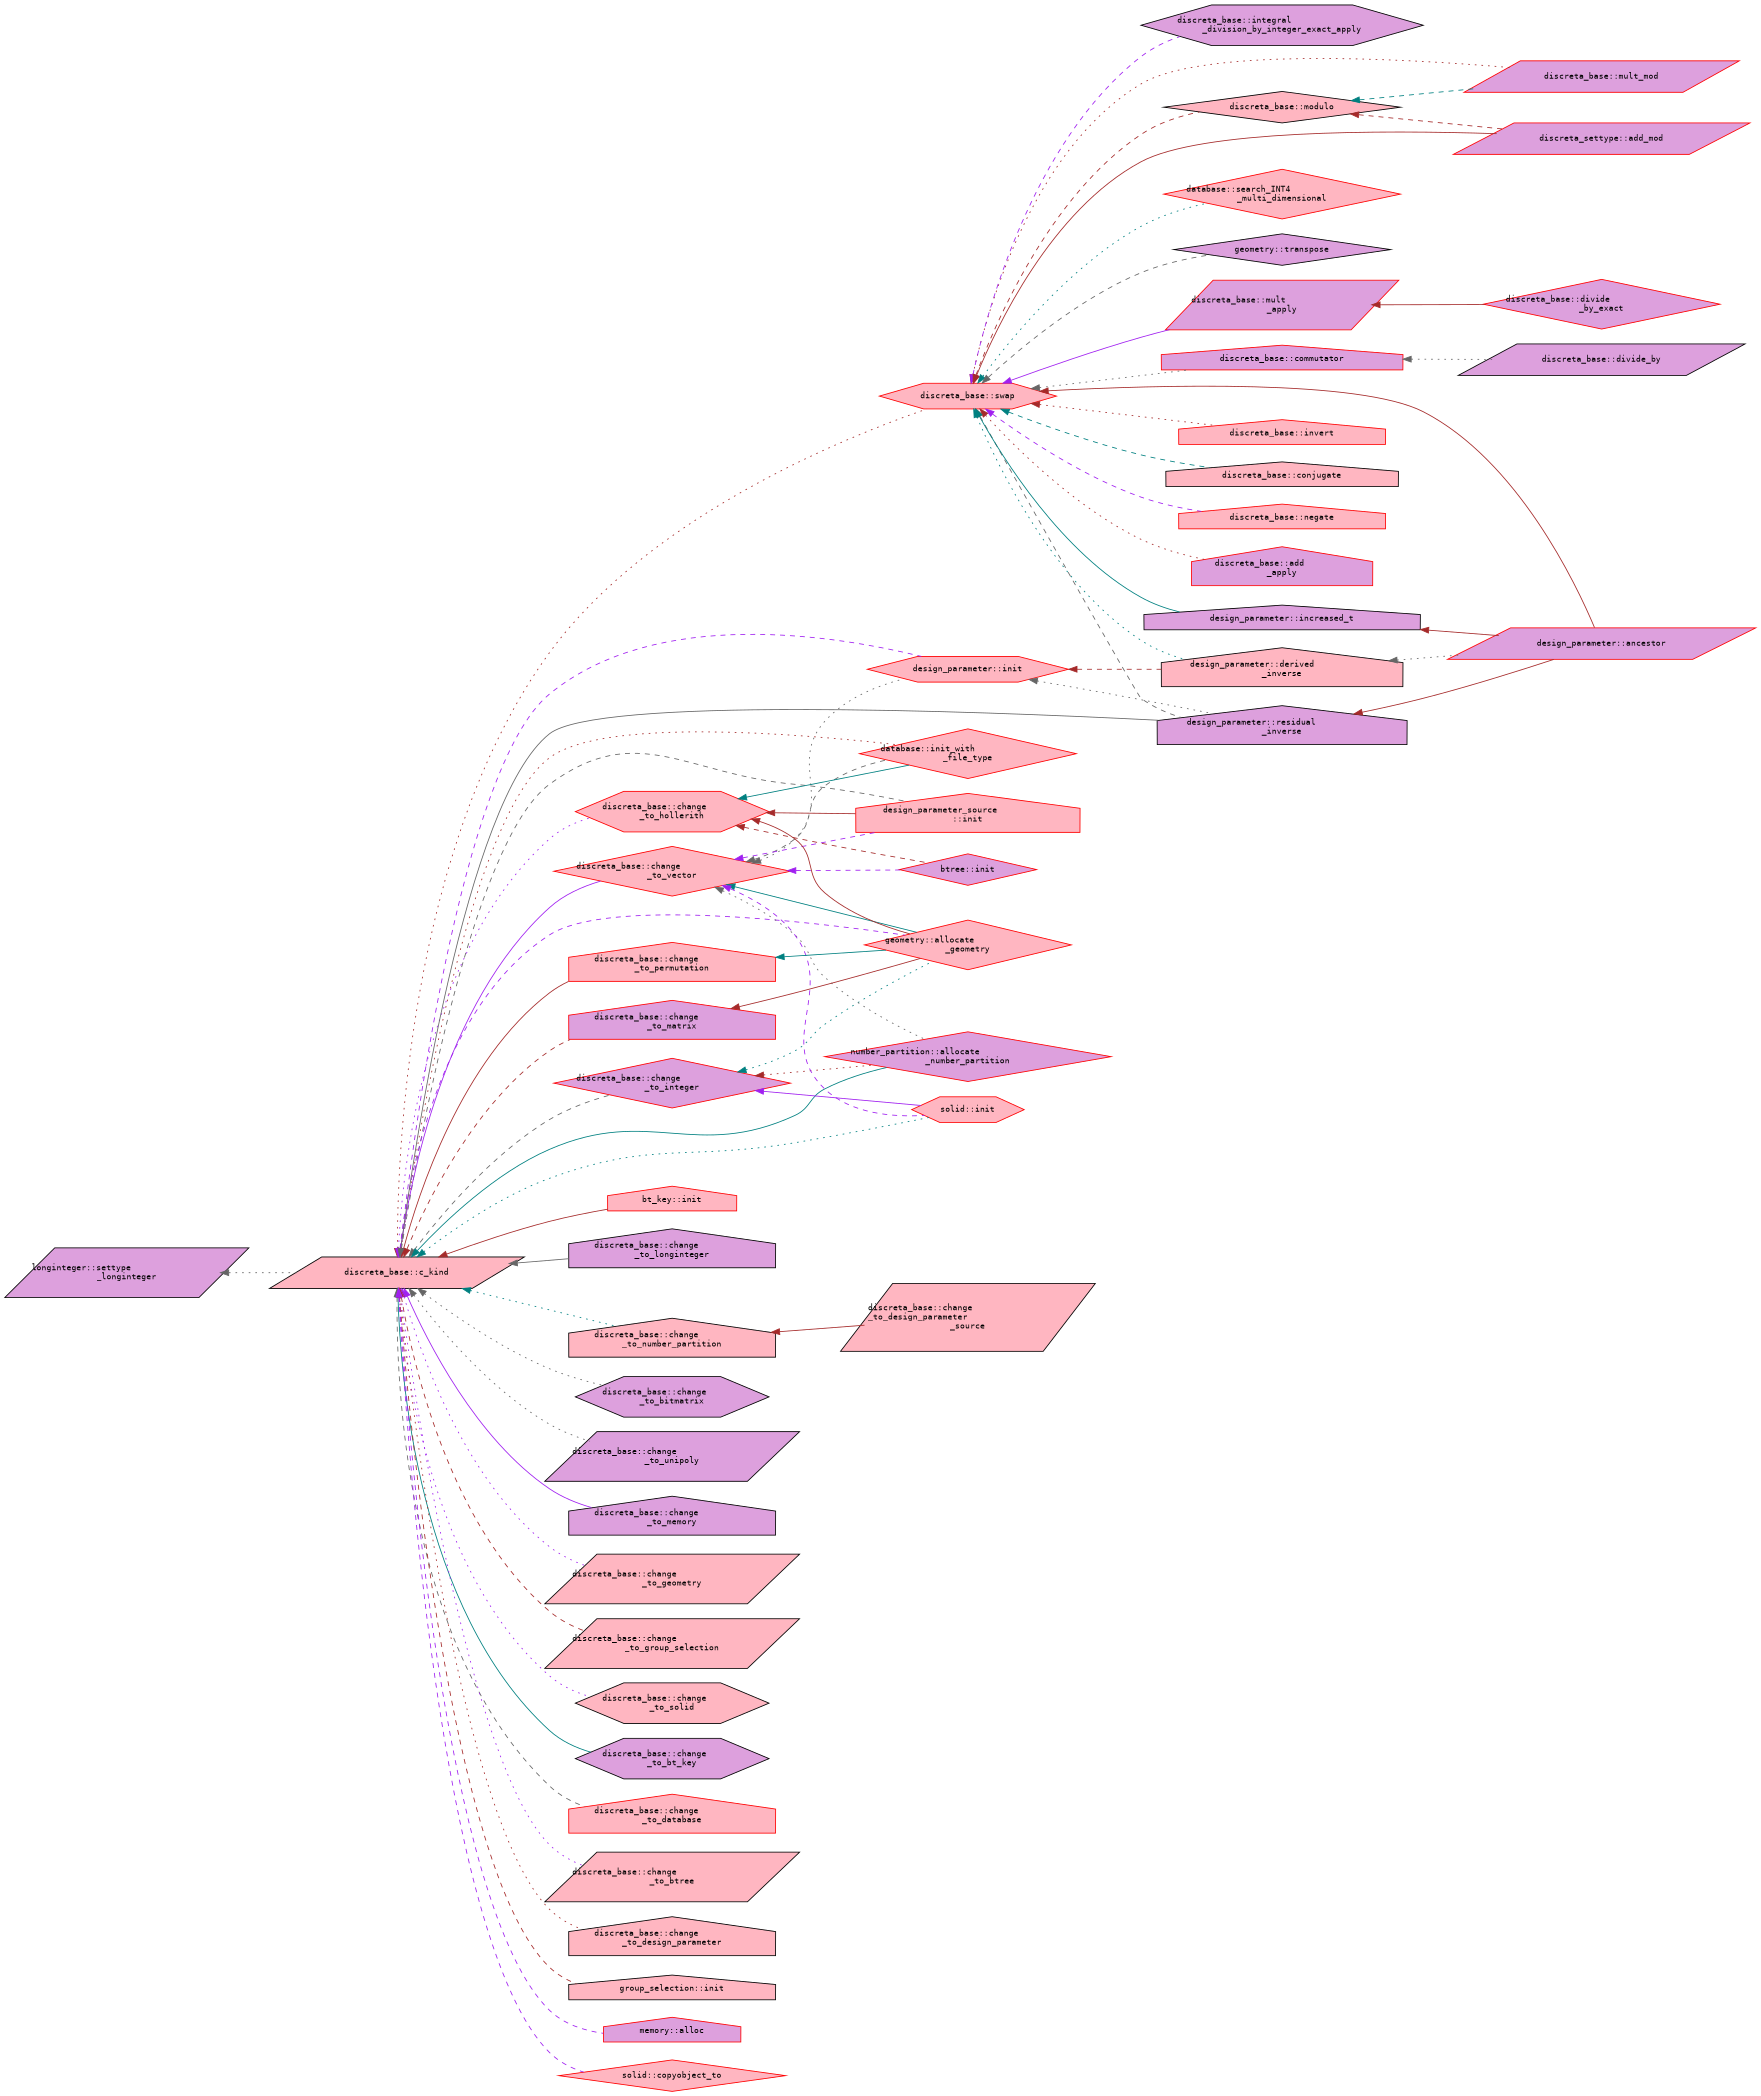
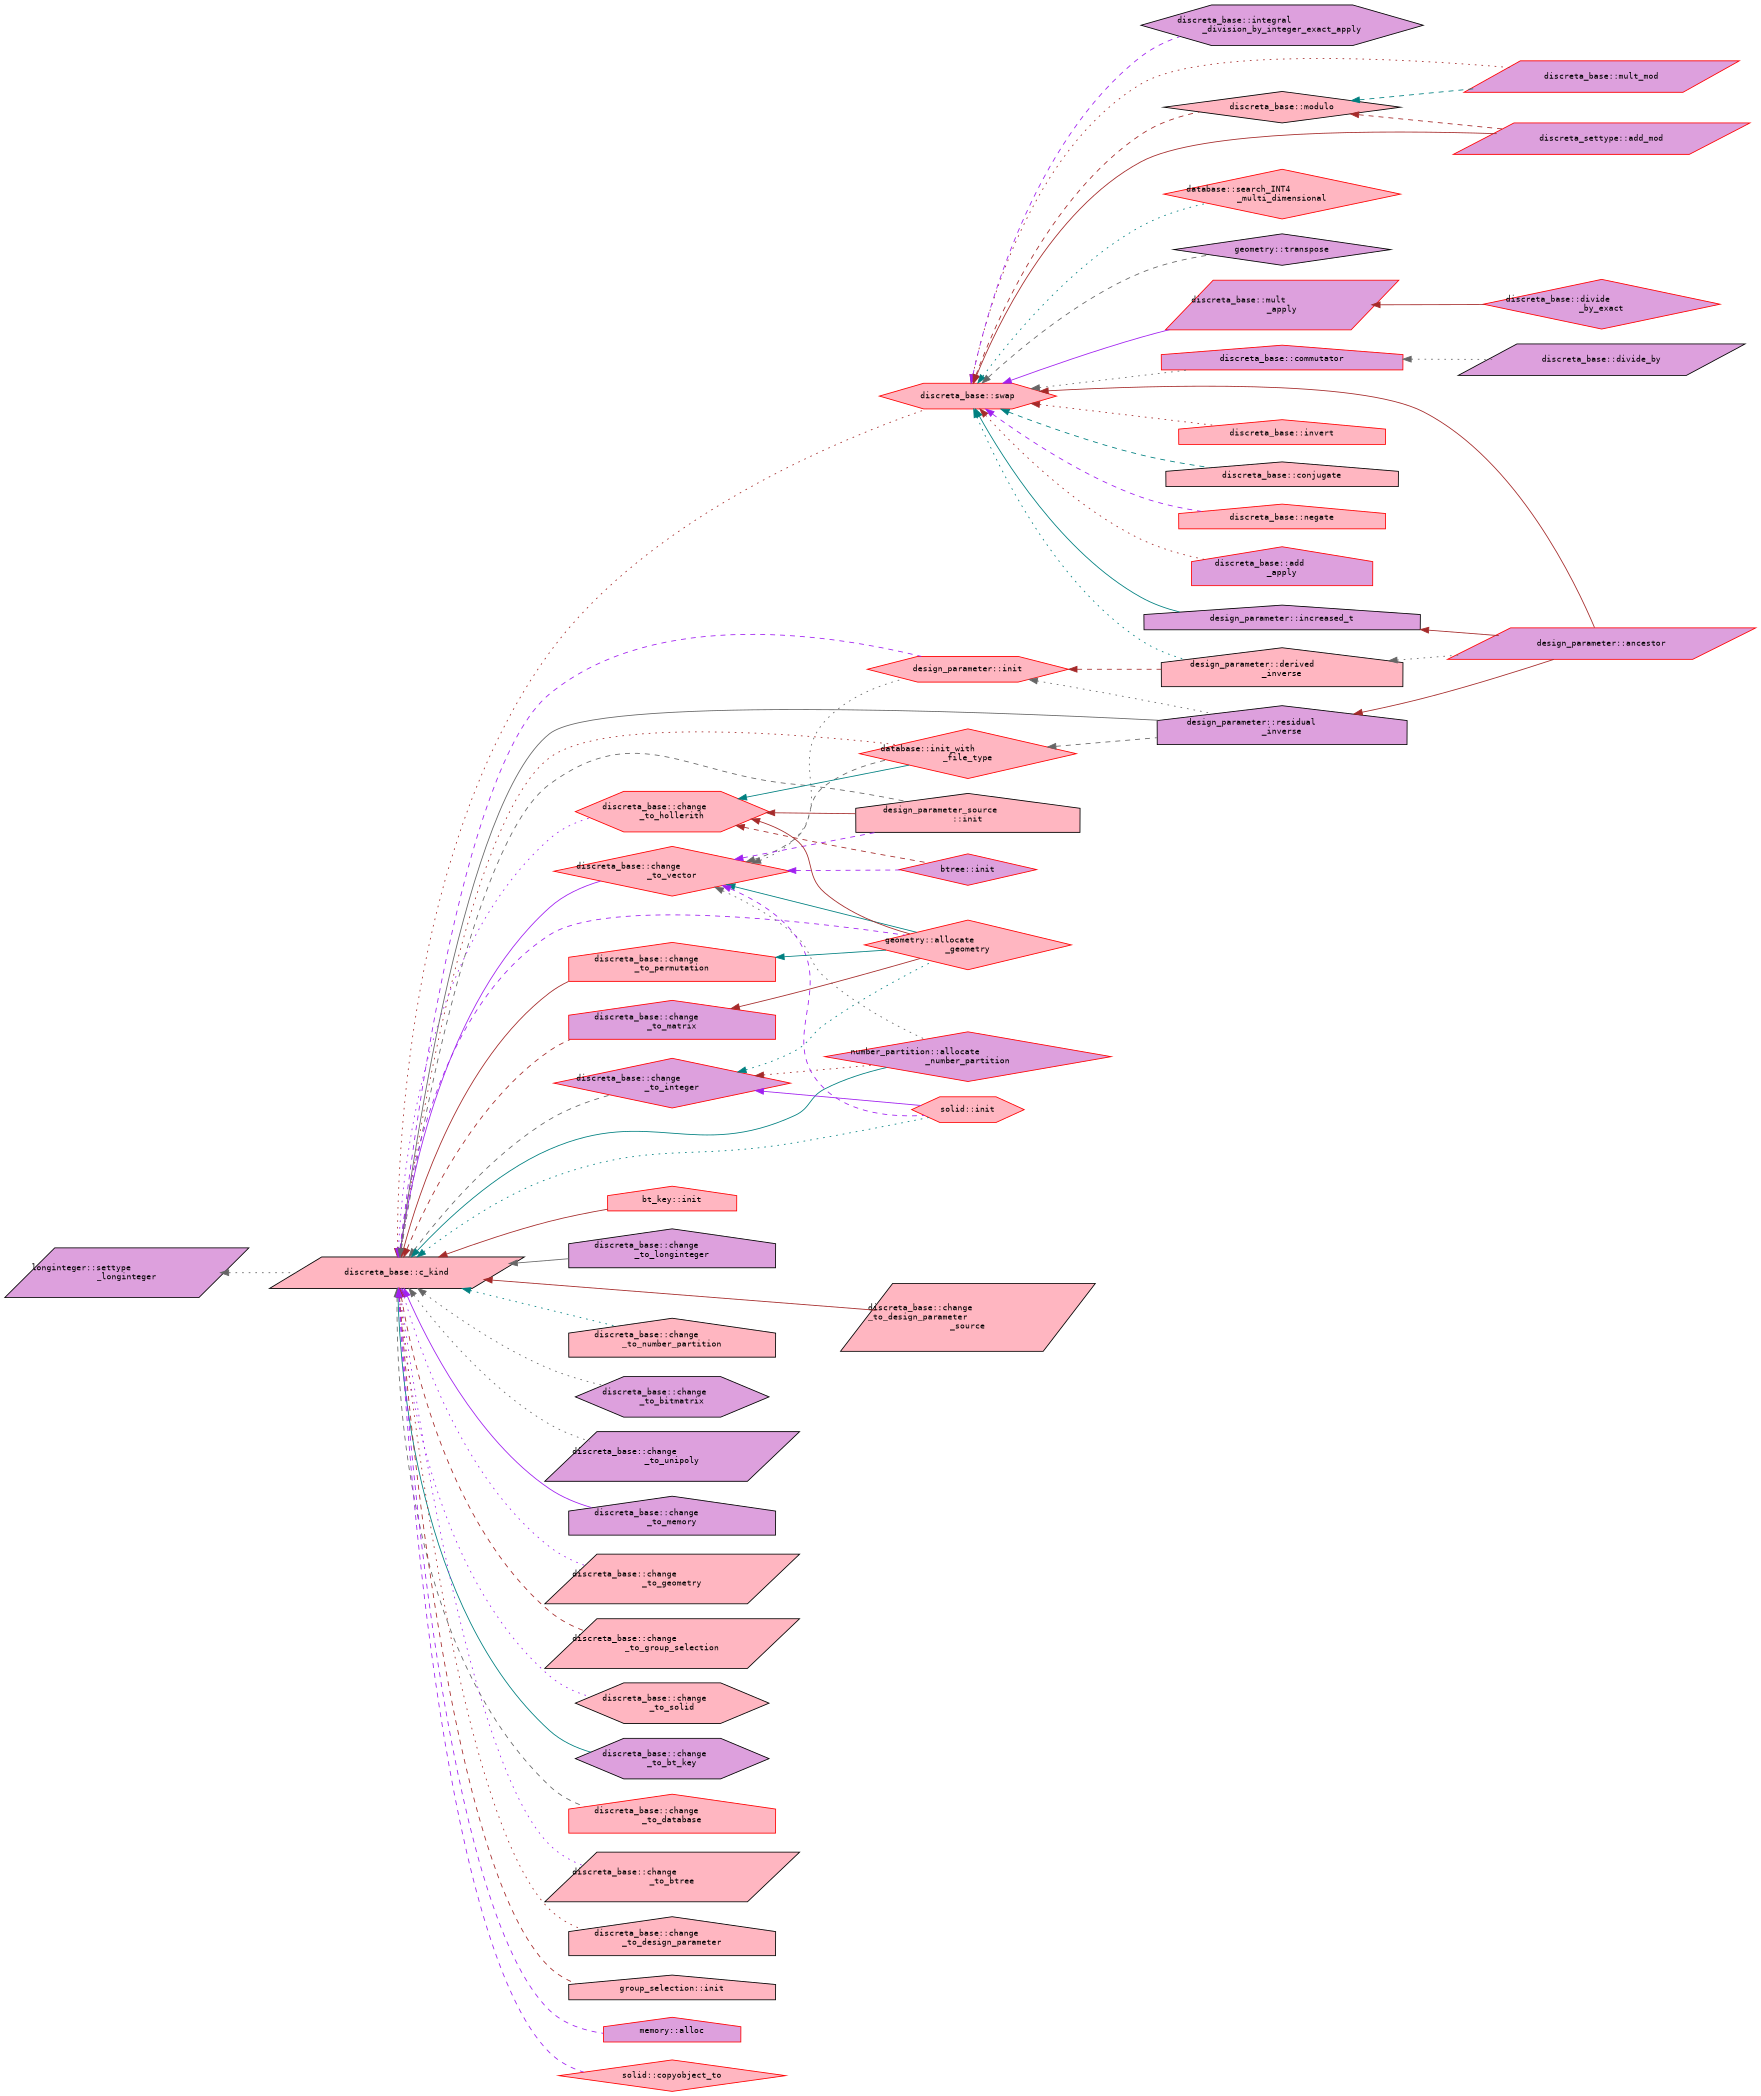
(1085, 601) -> (1106, 742)
(968, 815) -> (968, 815)
(822, 1328) -> (684, 1295)
